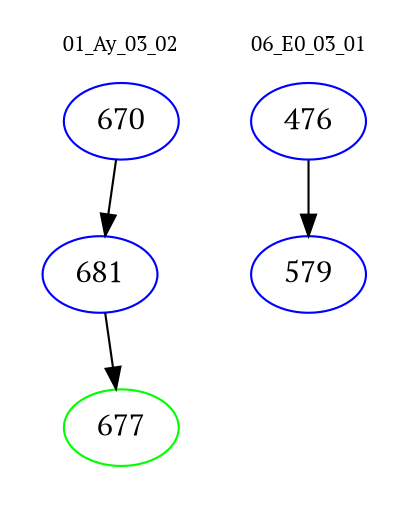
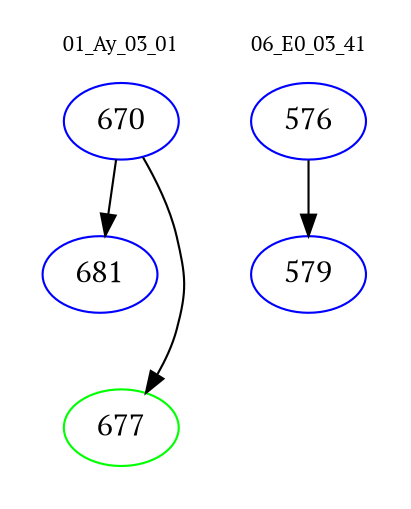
(121, 46) -> (121, 46)
(310, 46) -> (310, 46)
(309, 121) -> (309, 121)
(109, 340) -> (182, 264)
